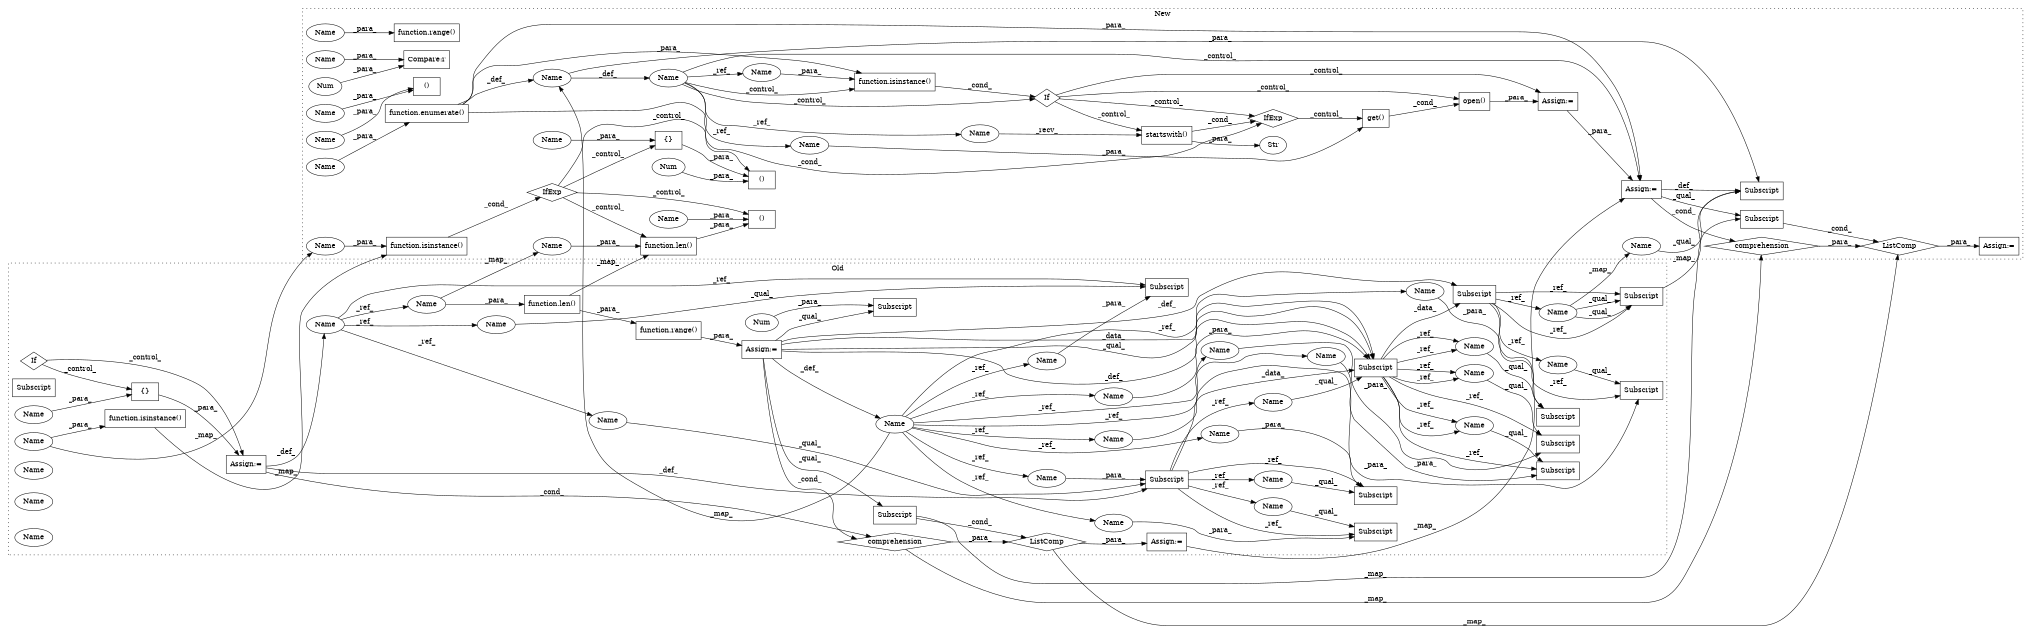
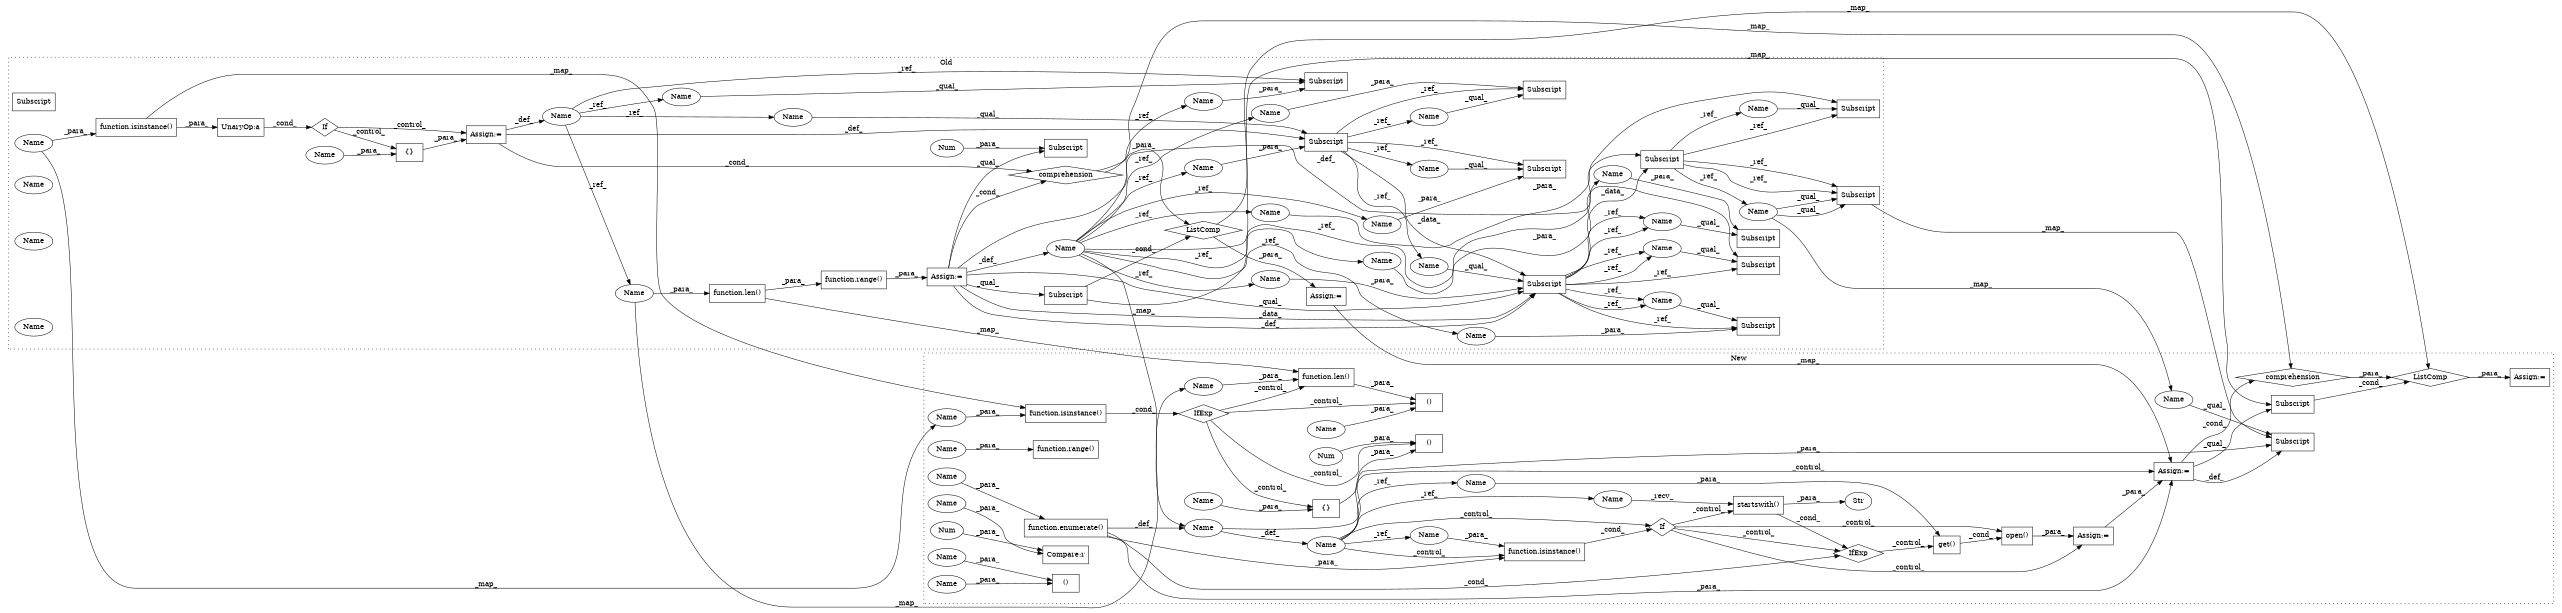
none -> (241, 127)
